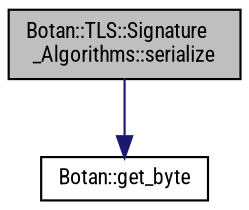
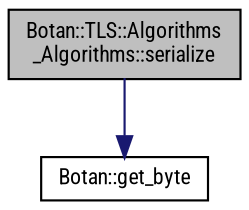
(125, 44) -> (125, 44)
